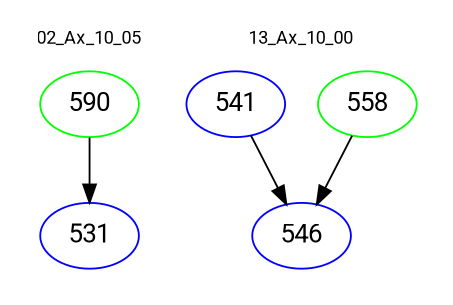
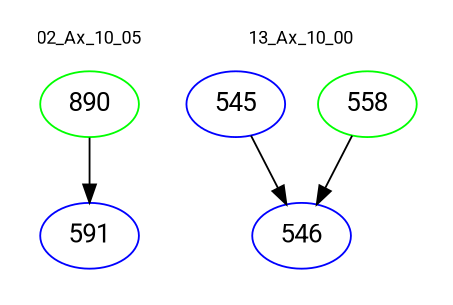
(90, 104) -> (90, 104)
(236, 104) -> (236, 104)
(90, 236) -> (90, 236)
